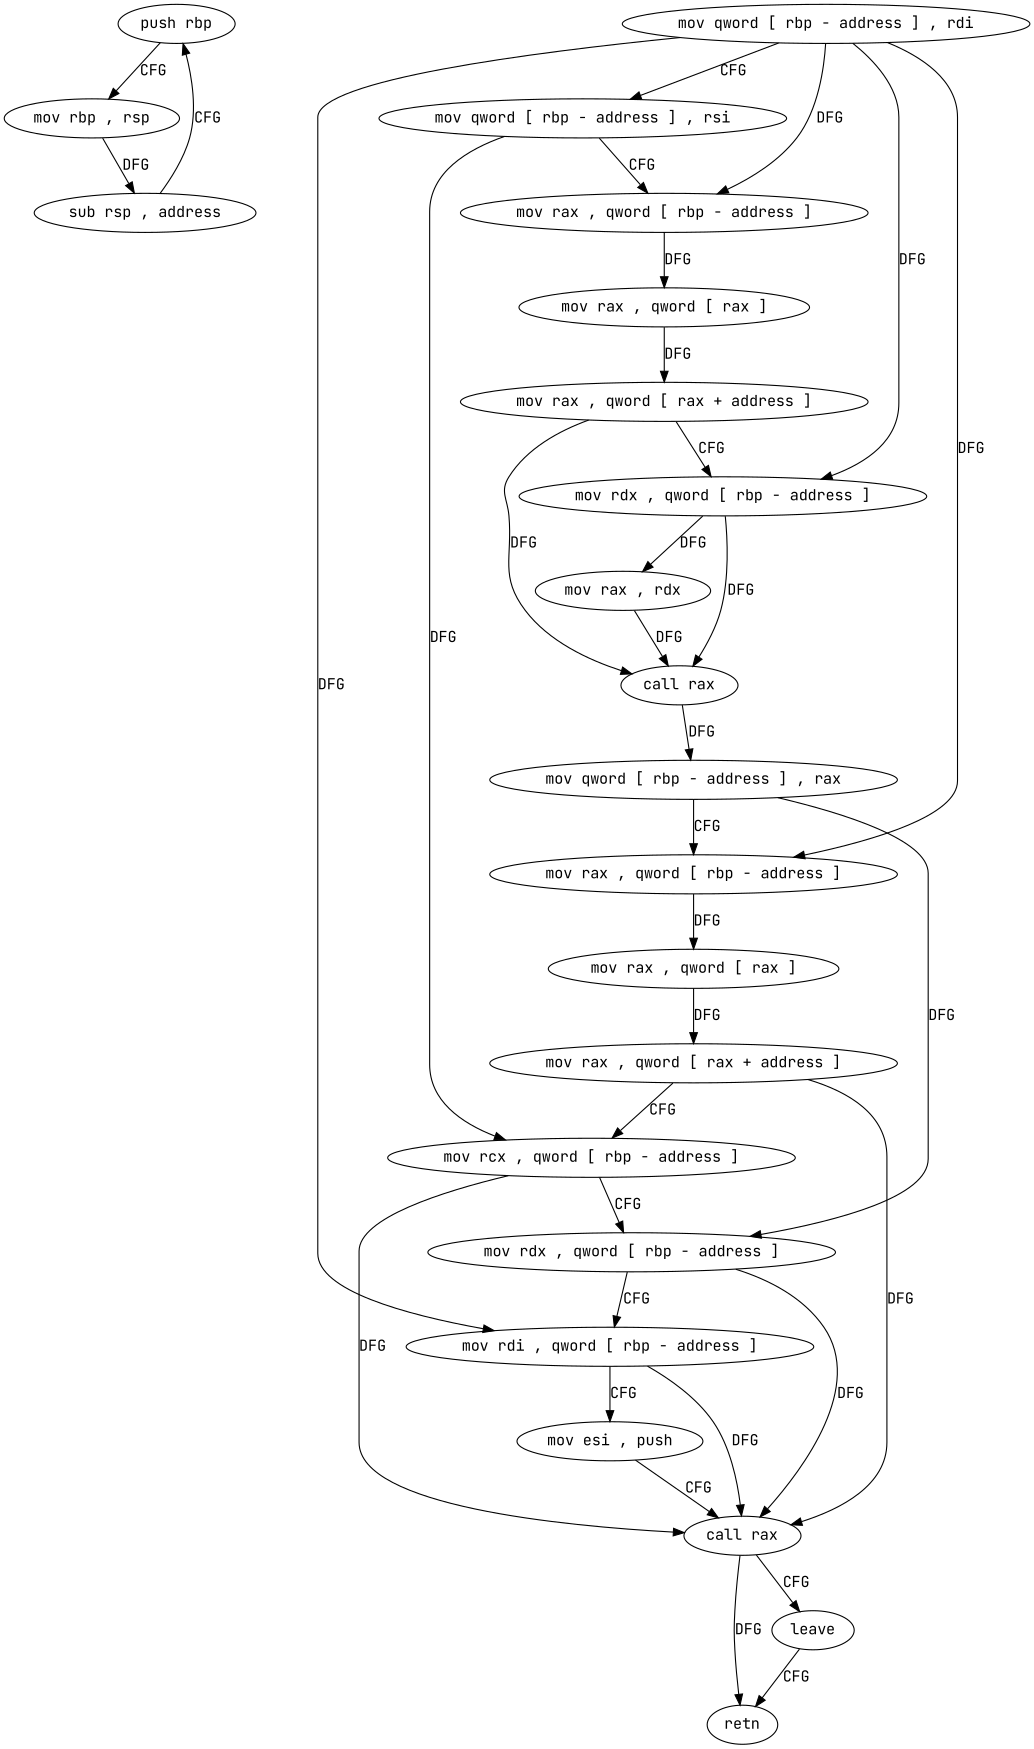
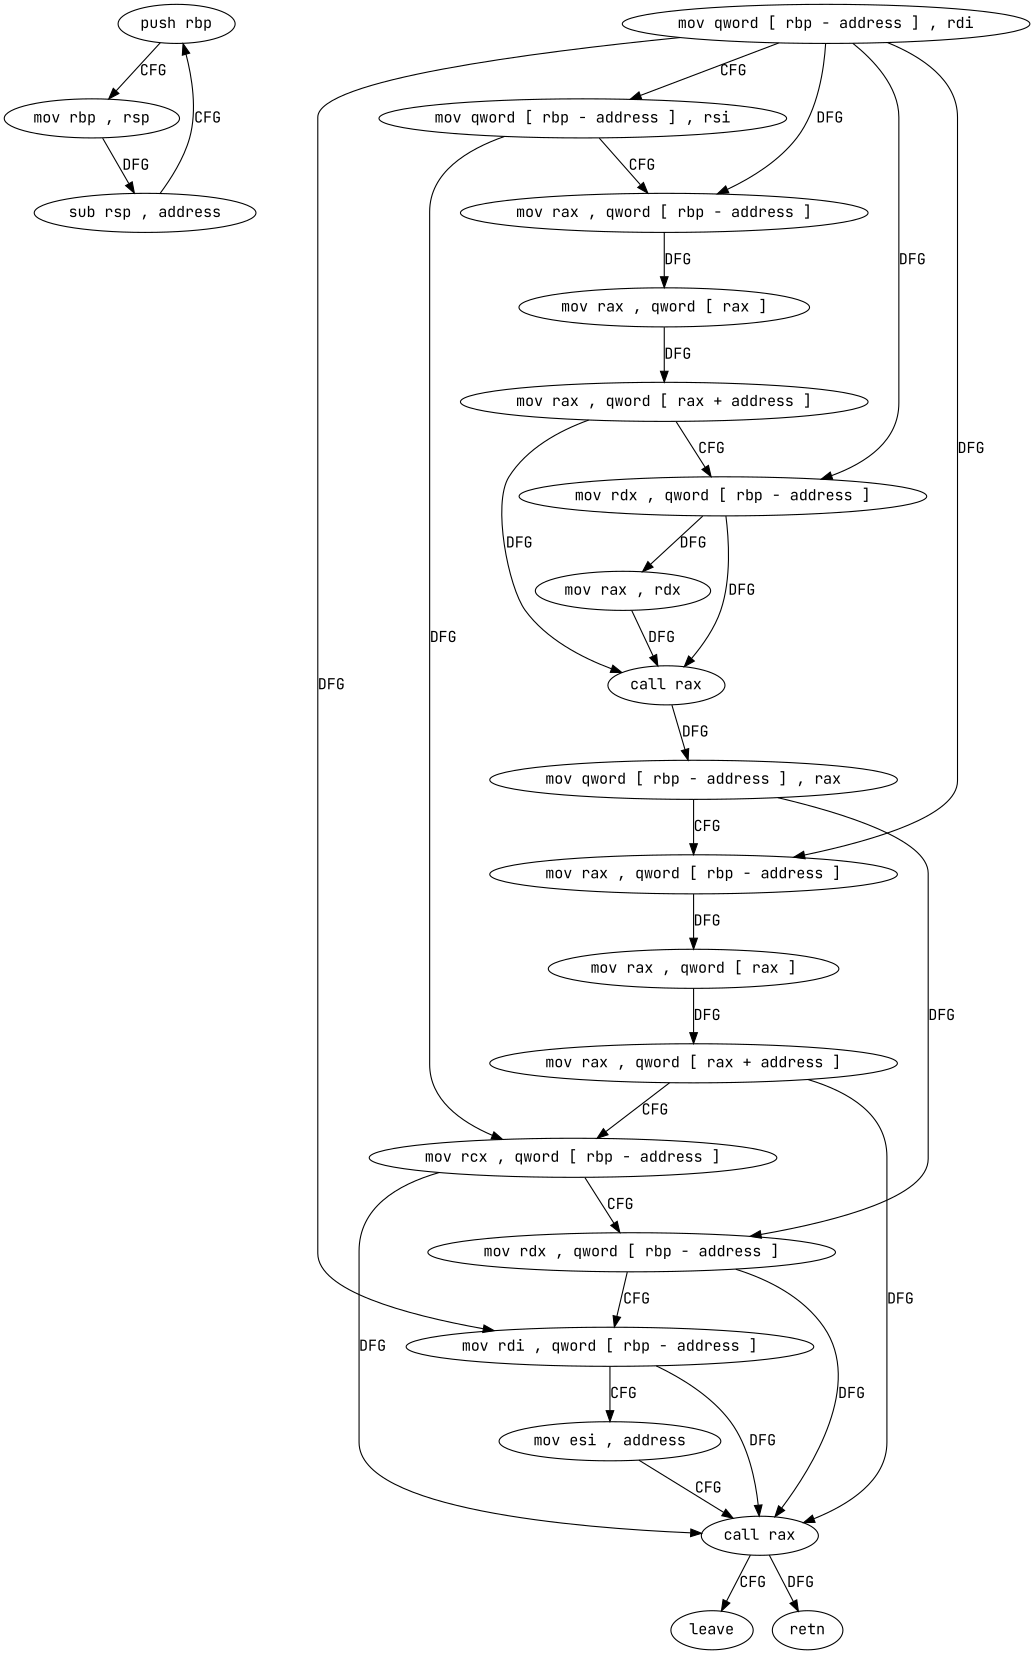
(610, 1441) -> (610, 1441)
(781, 1674) -> none
